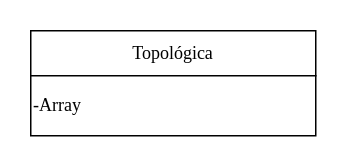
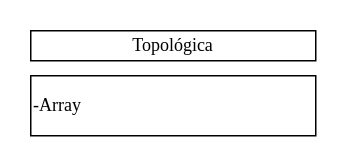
(173, 53) -> (173, 46)
